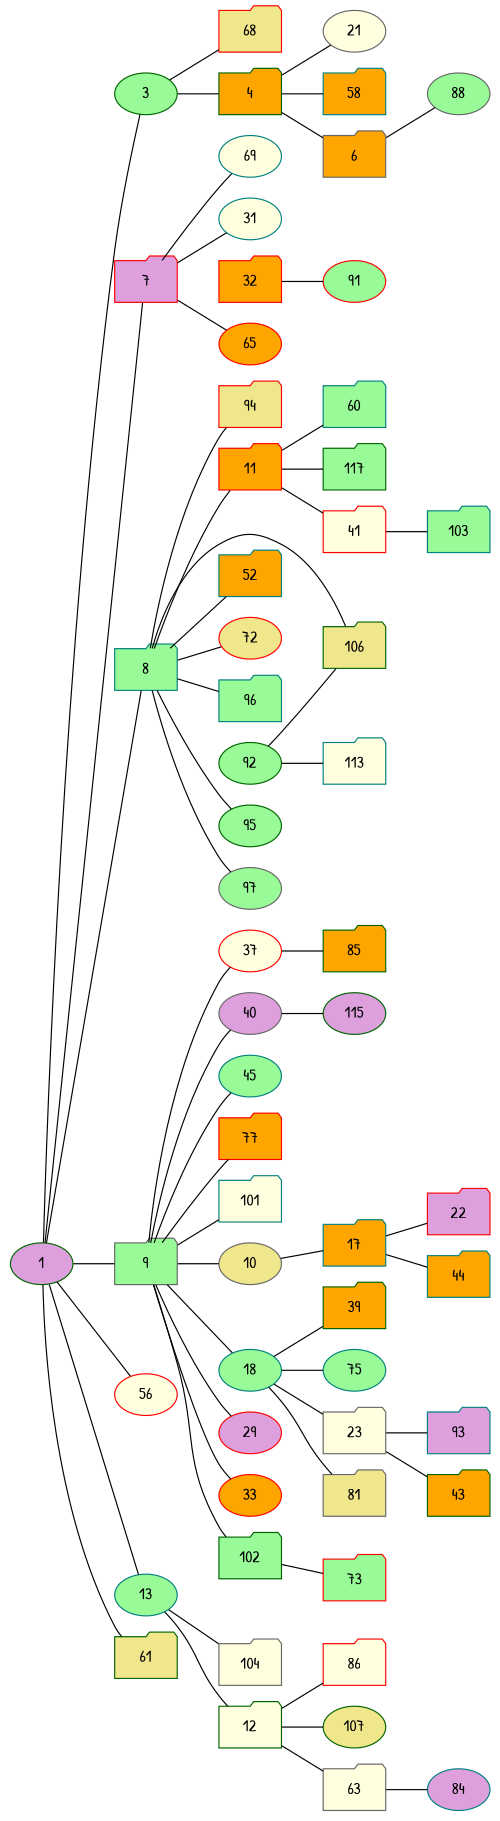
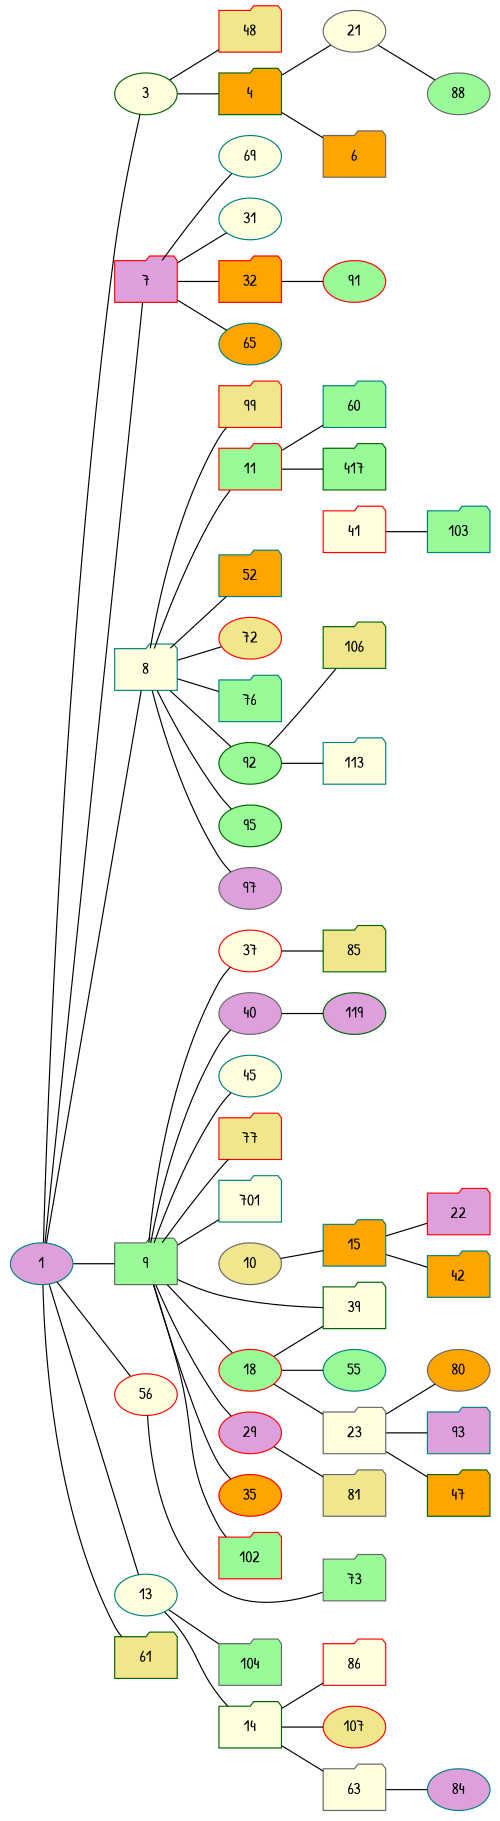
(250, 31) -> (250, 31)
(146, 94) -> (146, 94)
(354, 94) -> none
(411, 123) -> (407, 63)
none -> (198, 281)
(250, 344) -> (250, 344)
(250, 407) -> (250, 407)
(250, 469) -> (250, 469)
(354, 469) -> (354, 469)
(303, 501) -> none
(240, 536) -> (201, 719)
(146, 670) -> (146, 670)
(250, 701) -> (250, 701)
(250, 888) -> (250, 888)
(354, 951) -> (354, 951)
(354, 1014) -> (354, 1014)
(250, 1076) -> (250, 1076)
(250, 1139) -> (250, 1139)
(250, 1201) -> (250, 1201)
(354, 1245) -> (354, 1245)
(42, 1264) -> (42, 1264)
(198, 1264) -> (249, 1301)
(459, 1276) -> (459, 1276)
(354, 1308) -> (354, 1308)
(250, 1370) -> (250, 1370)
(354, 1370) -> (354, 1370)
none -> (459, 1370)
(301, 1430) -> (298, 1462)
(250, 1495) -> (250, 1495)
(459, 1495) -> (459, 1495)
(250, 1558) -> (250, 1558)
(303, 1569) -> (189, 1558)
(354, 1580) -> (354, 1580)
(146, 1595) -> (146, 1595)
(250, 1665) -> (250, 1665)
(250, 1727) -> (250, 1727)
(354, 1727) -> (354, 1727)
